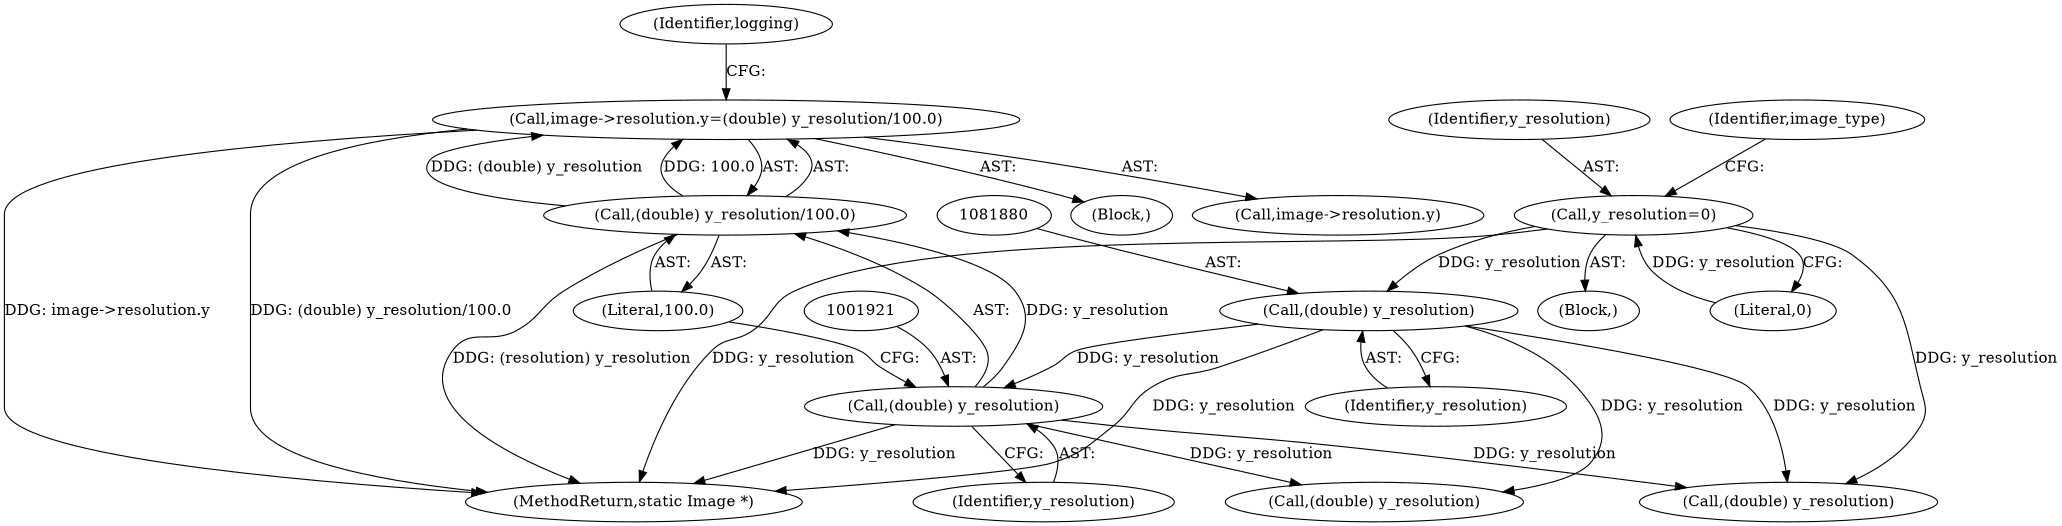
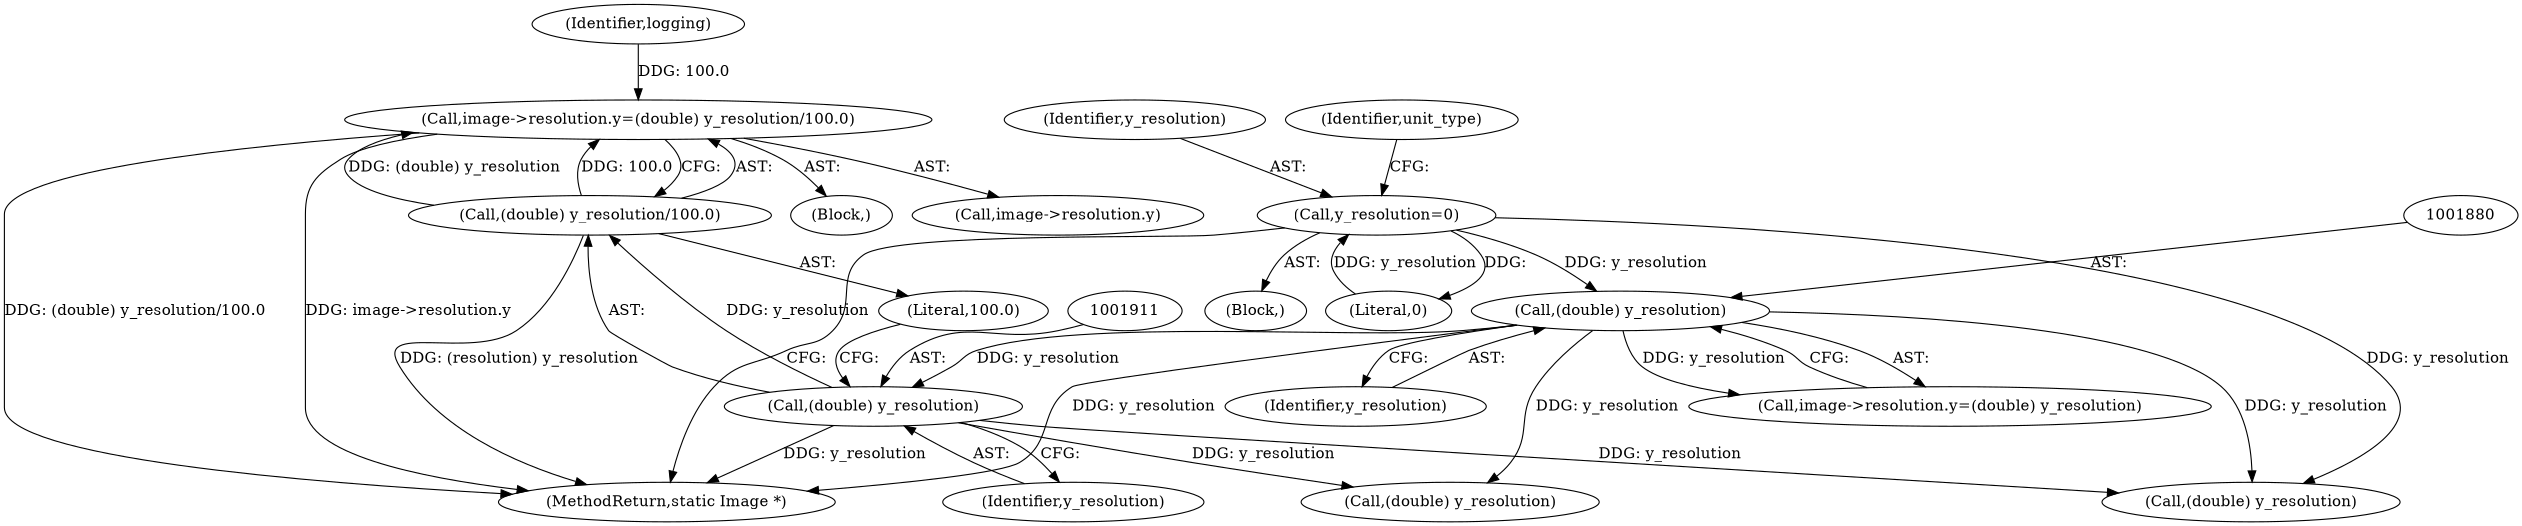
(749, 72) -> (684, 72)
(1797, 120) -> (1402, 120)
(783, 168) -> (704, 168)
(994, 215) -> (2461, 215)
(651, 263) -> none
(1825, 263) -> (1508, 263)
(861, 311) -> (1125, 311)
(783, 359) -> (809, 359)
none -> (1950, 406)
